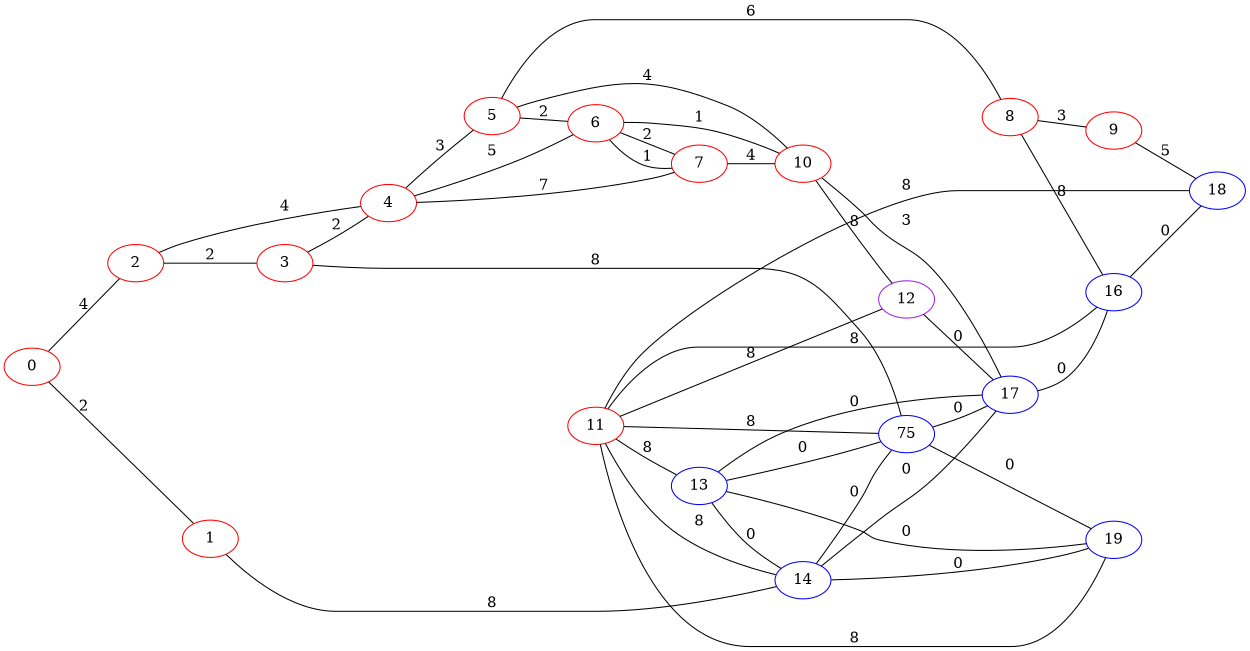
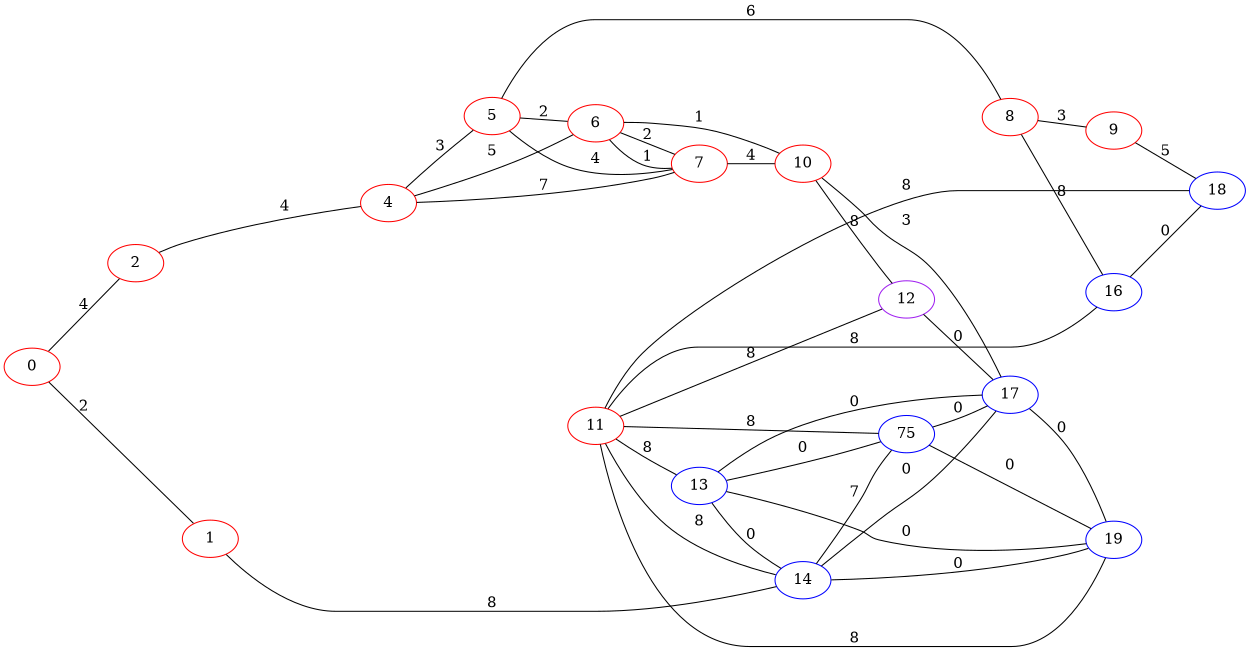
(659, 86) -> (586, 171)
(285, 263) -> none
(1083, 360) -> (1076, 459)
(855, 493) -> (855, 493)
